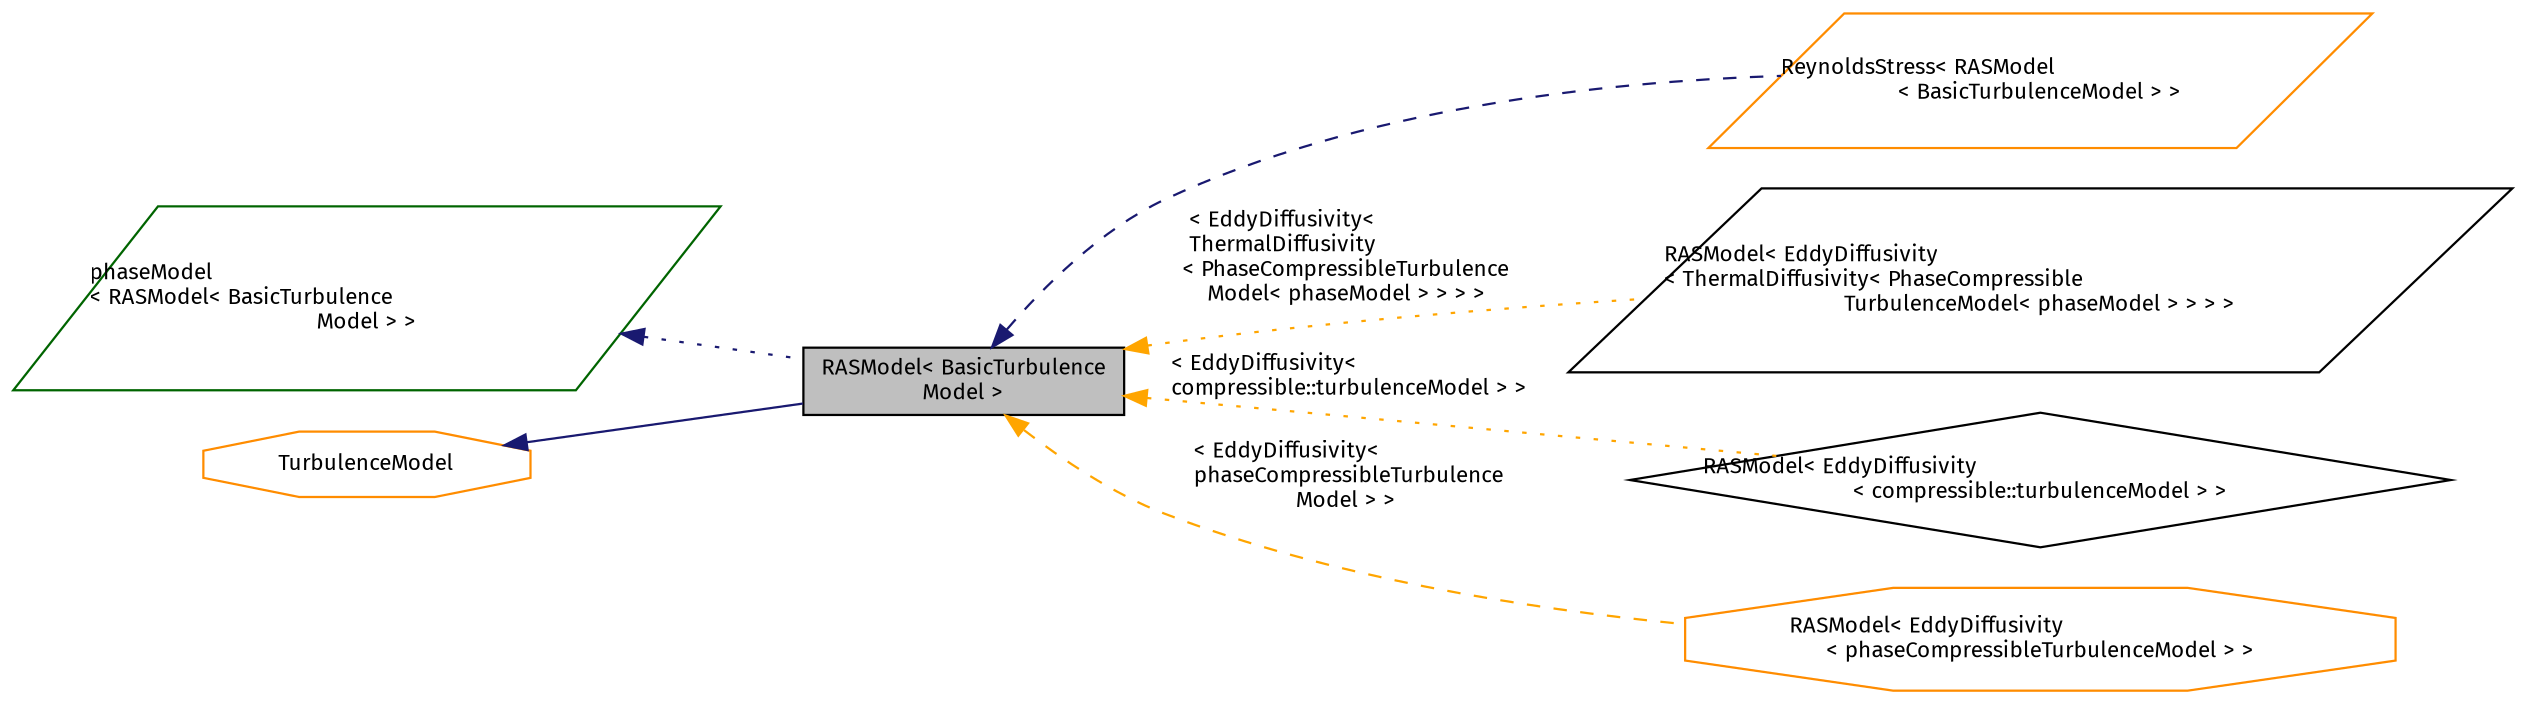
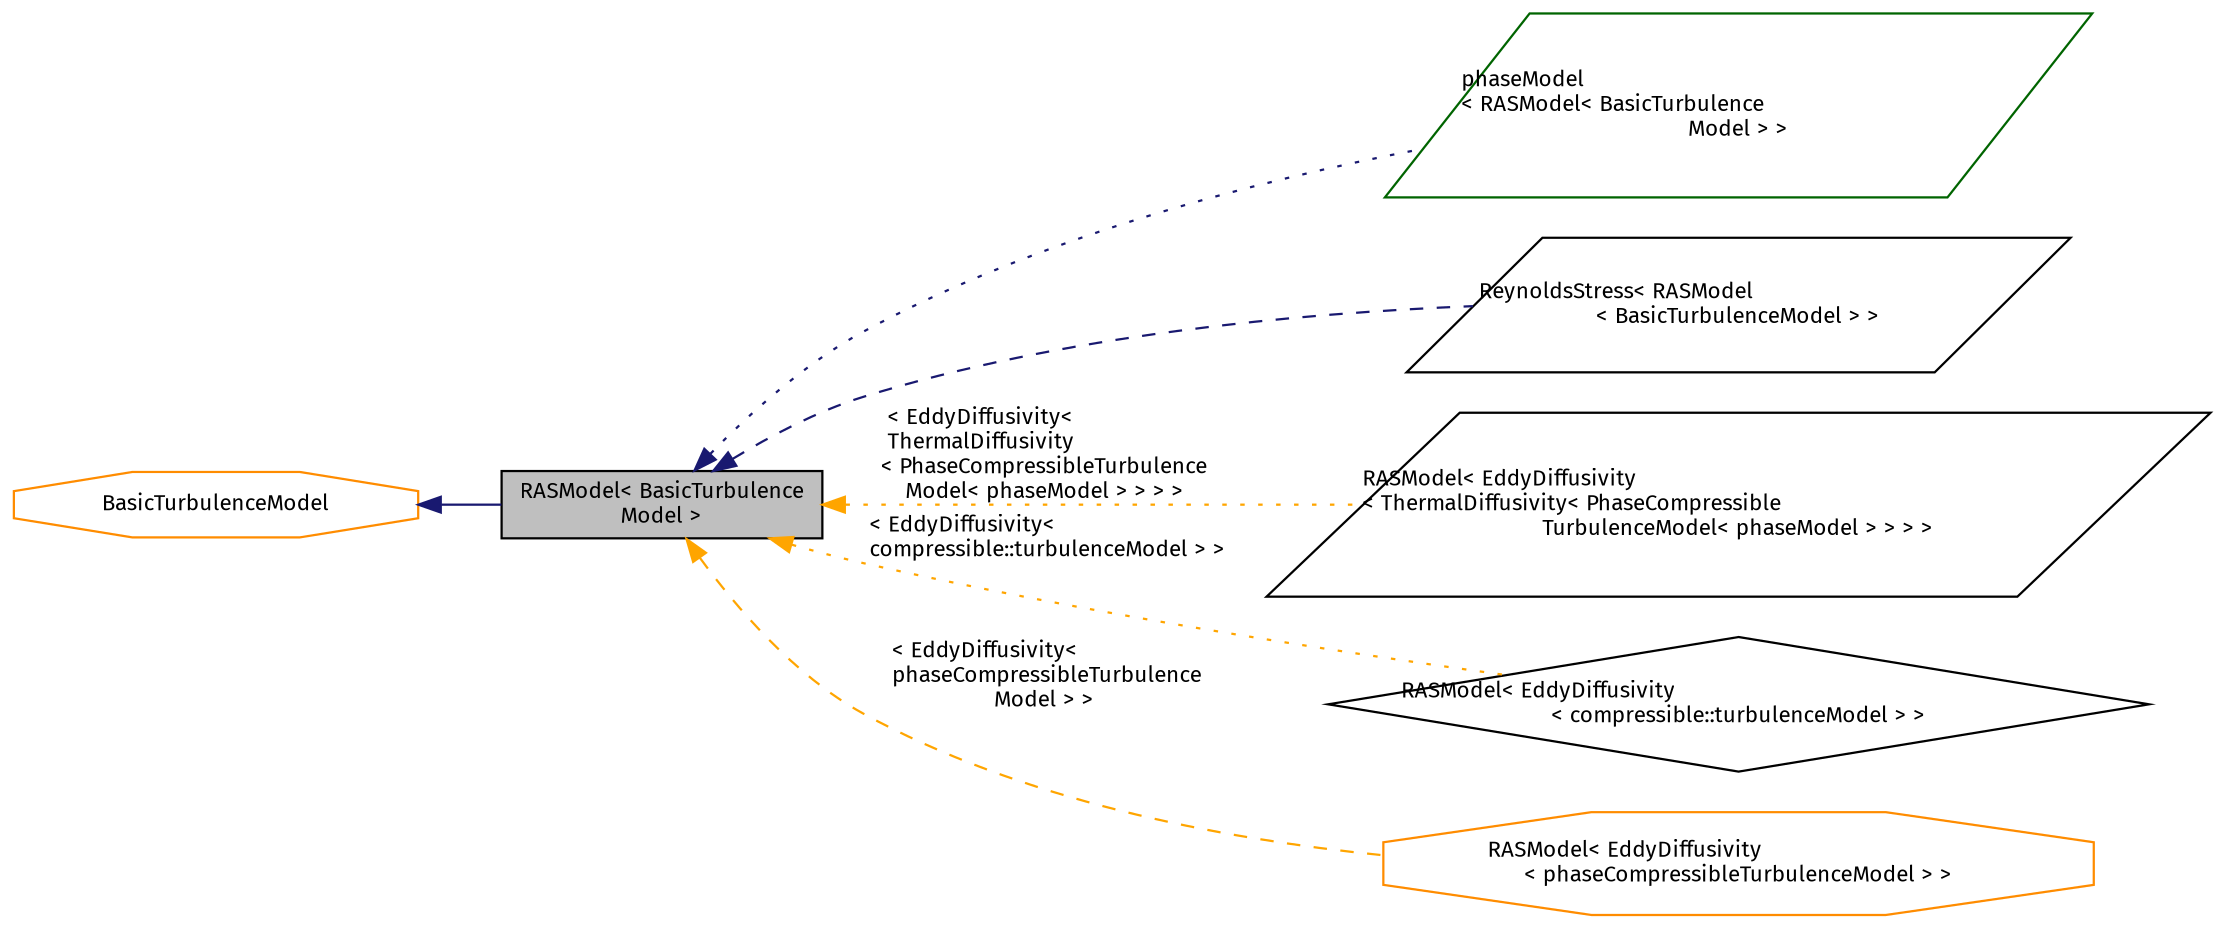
(2040, 81) -> (1739, 305)
(723, 348) -> (1043, 252)
(367, 464) -> (216, 505)
